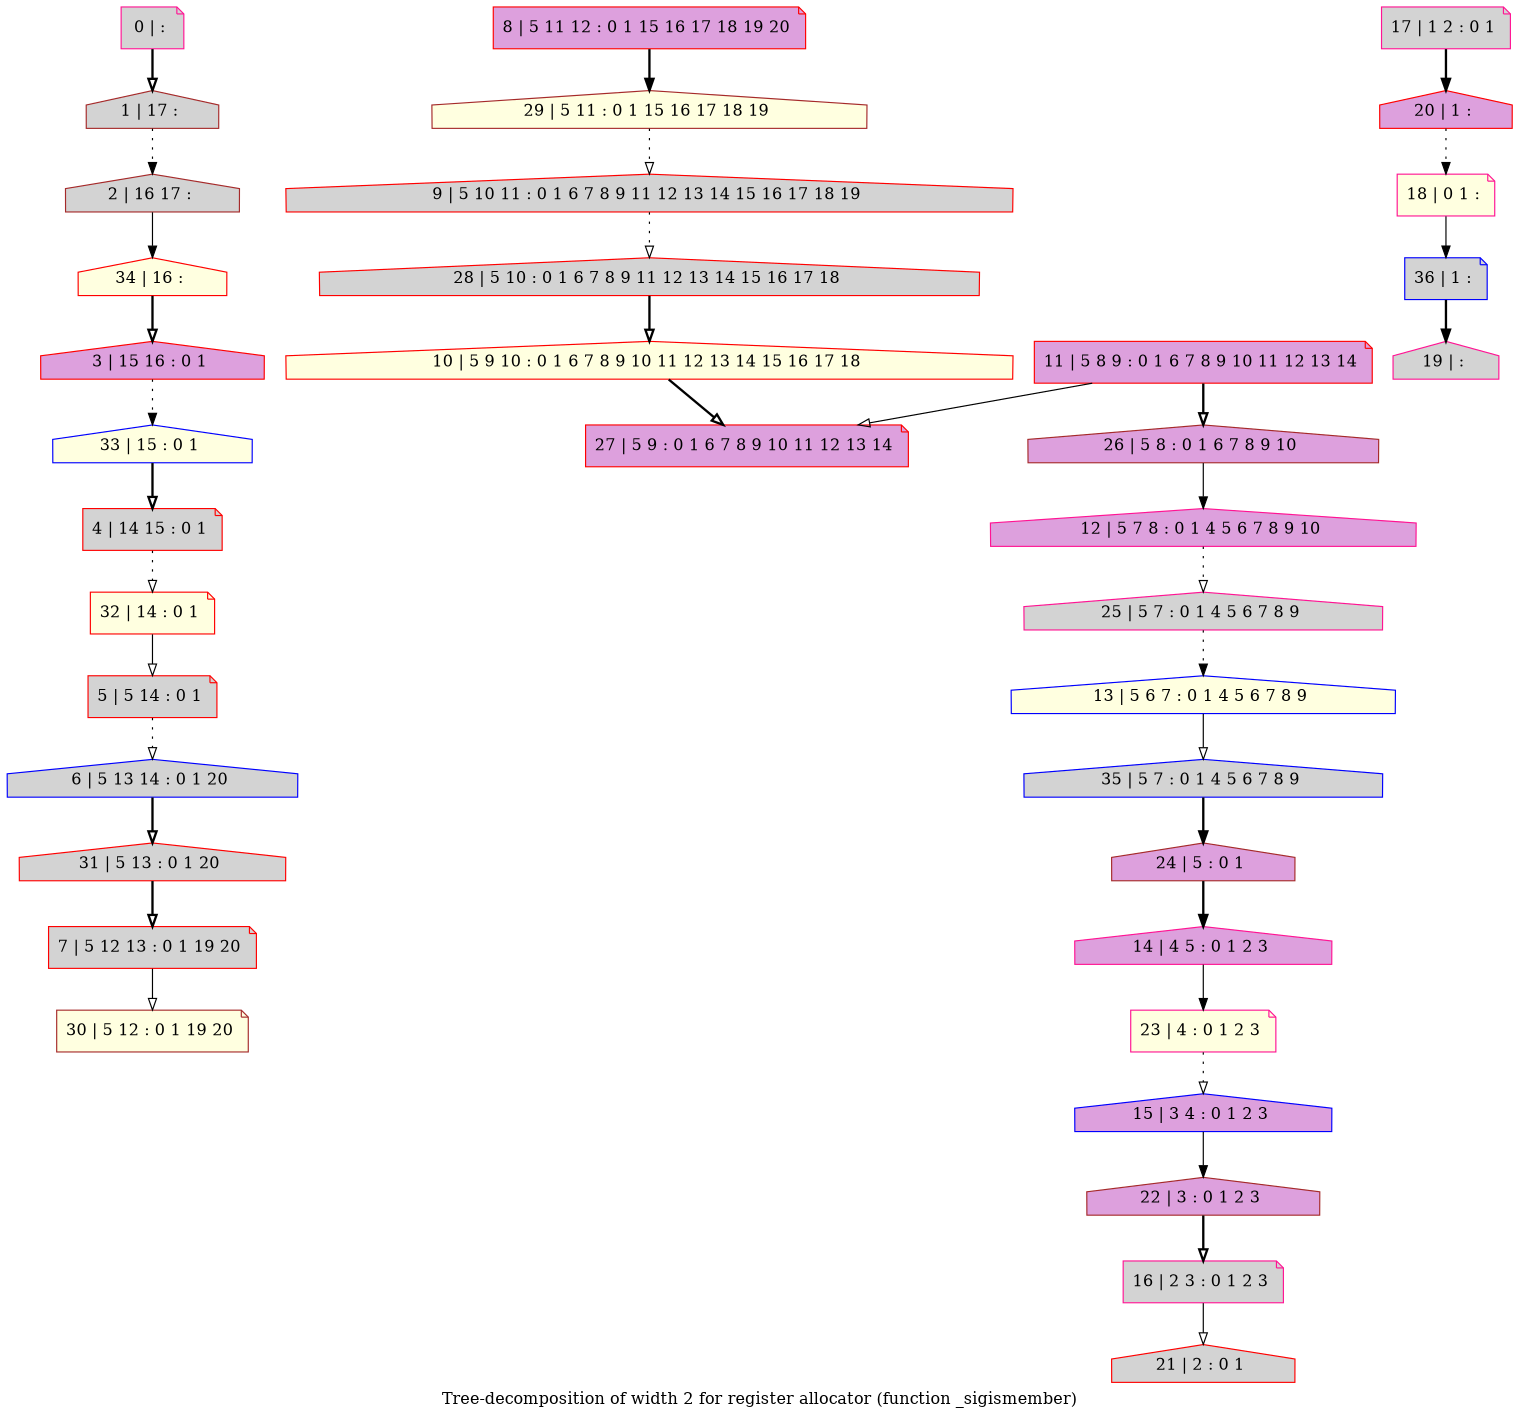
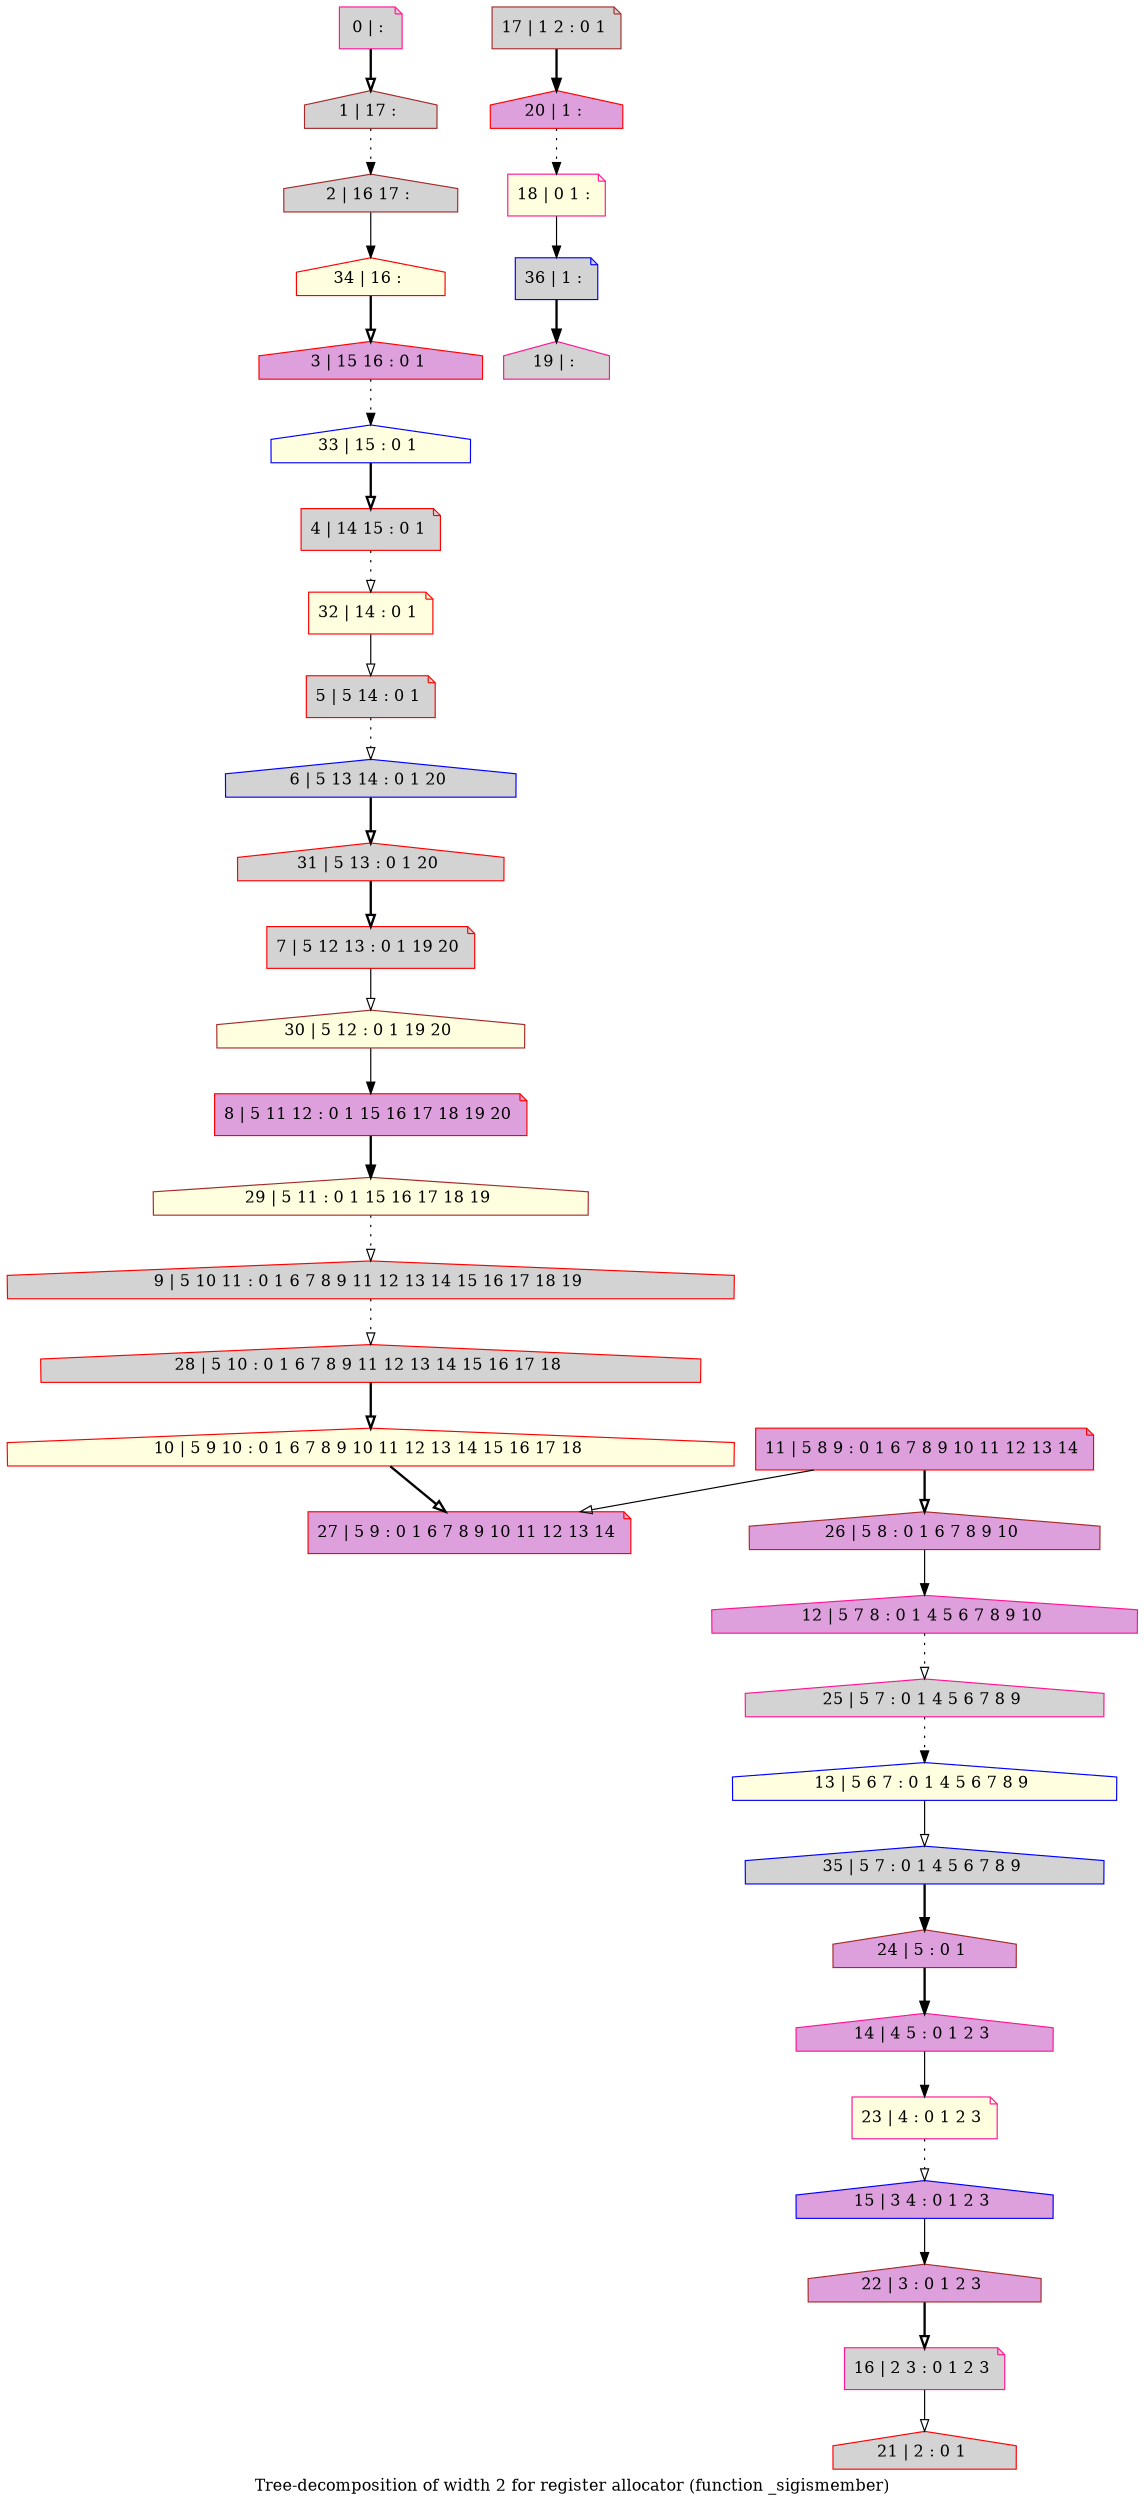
(1446, 28) -> (557, 28)
(152, 1031) -> (371, 1031)
none -> (371, 1065)
